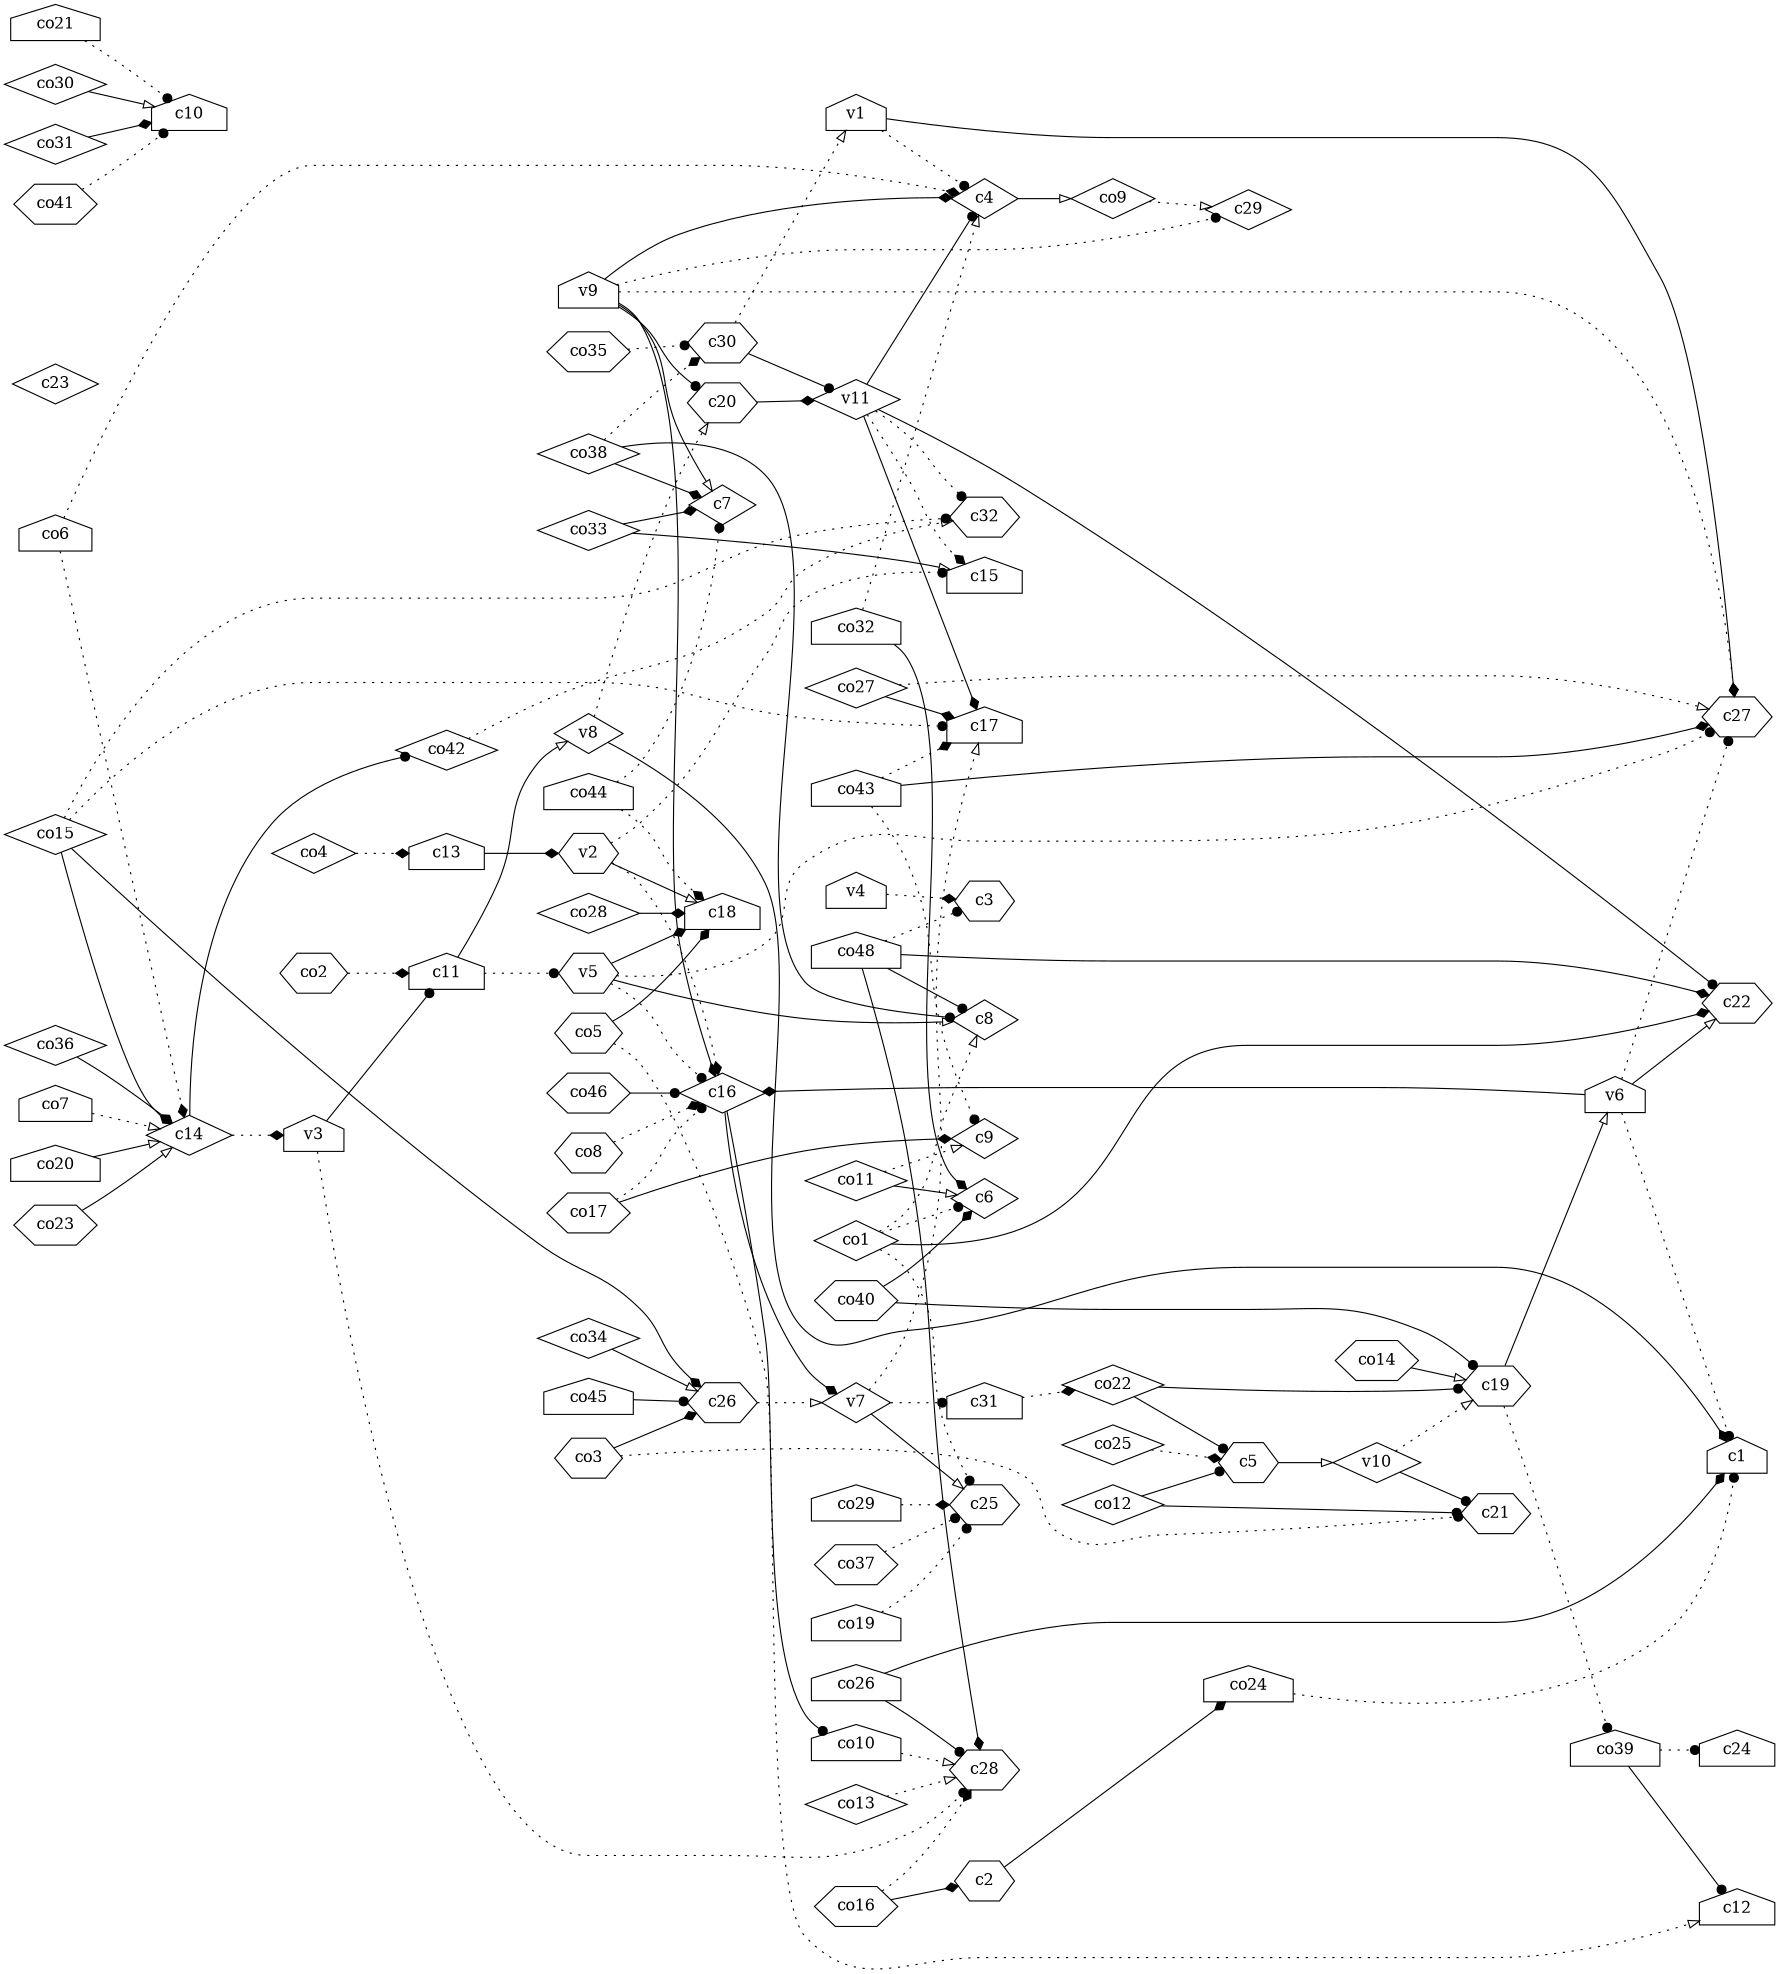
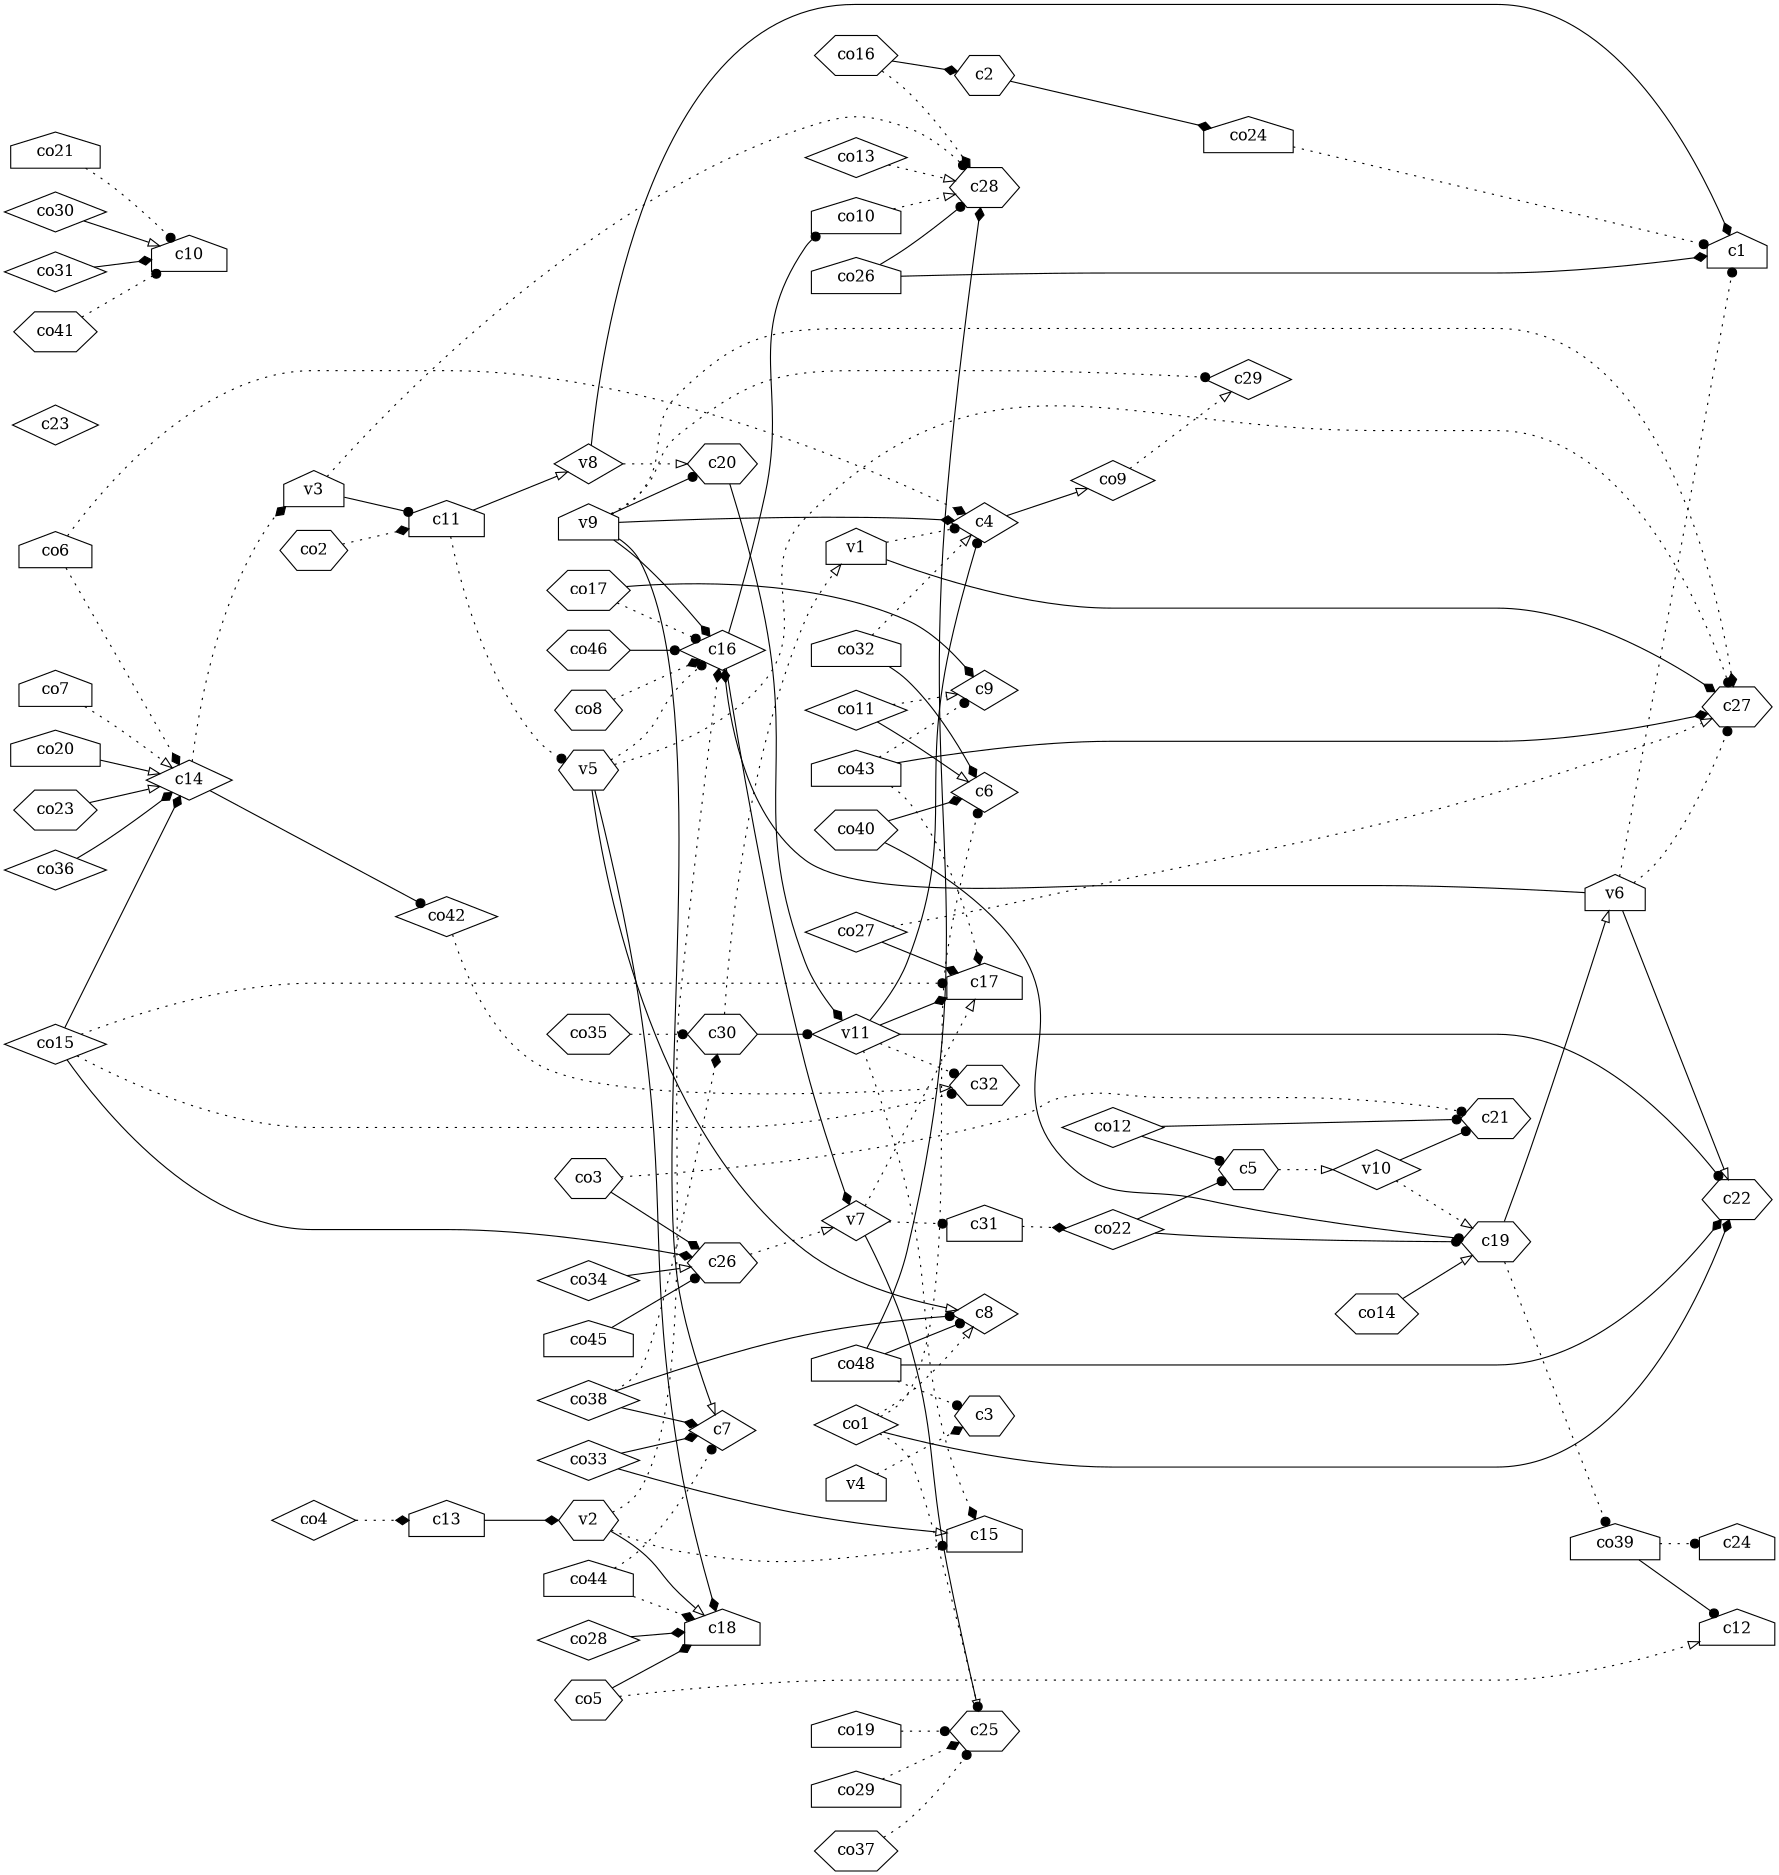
(1113, 1445) -> none
(1300, 1463) -> (1300, 1170)
